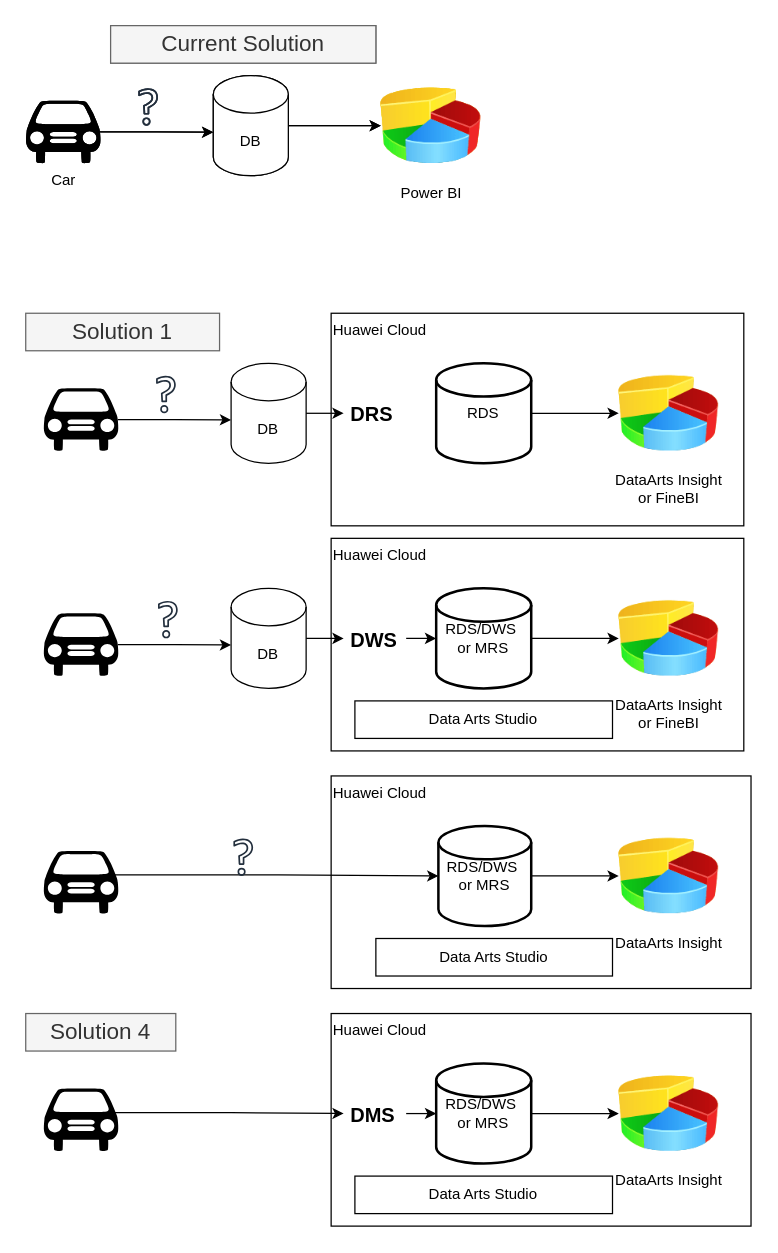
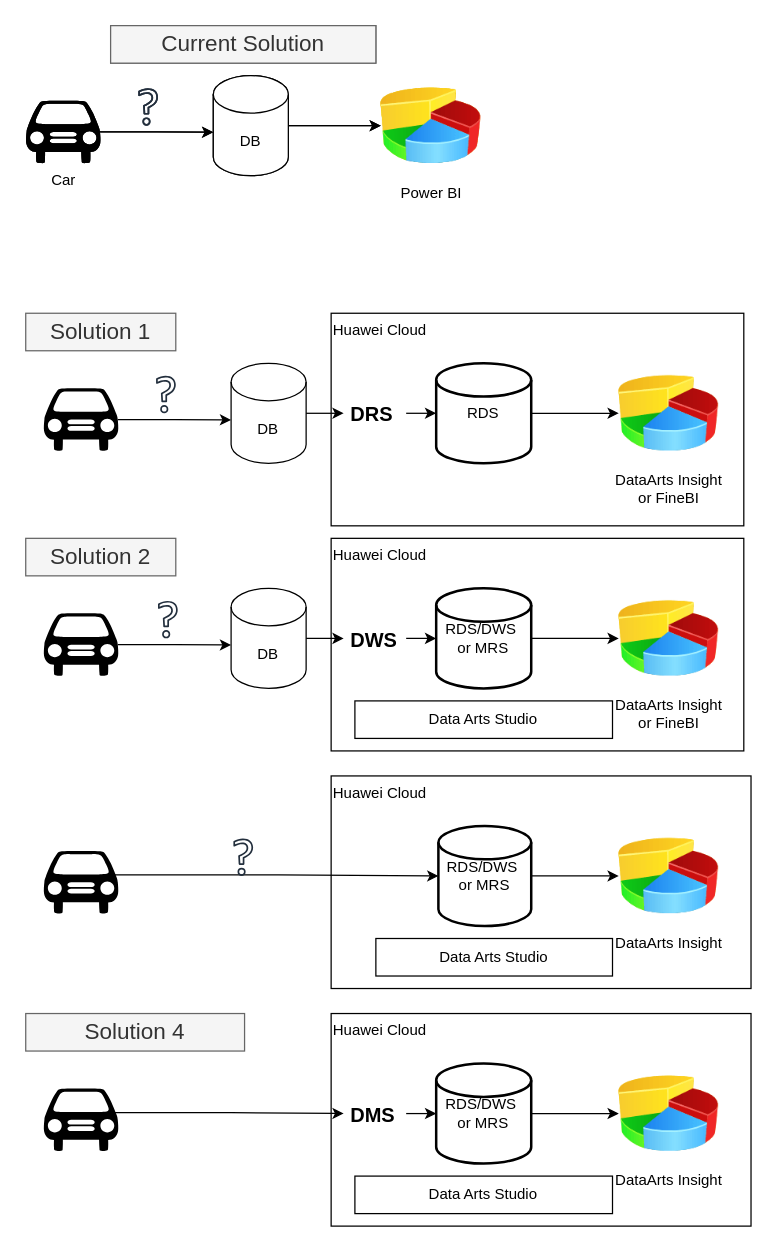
(123, 332) -> (101, 332)
none -> (417, 413)
none -> (101, 557)
(101, 1032) -> (135, 1032)
